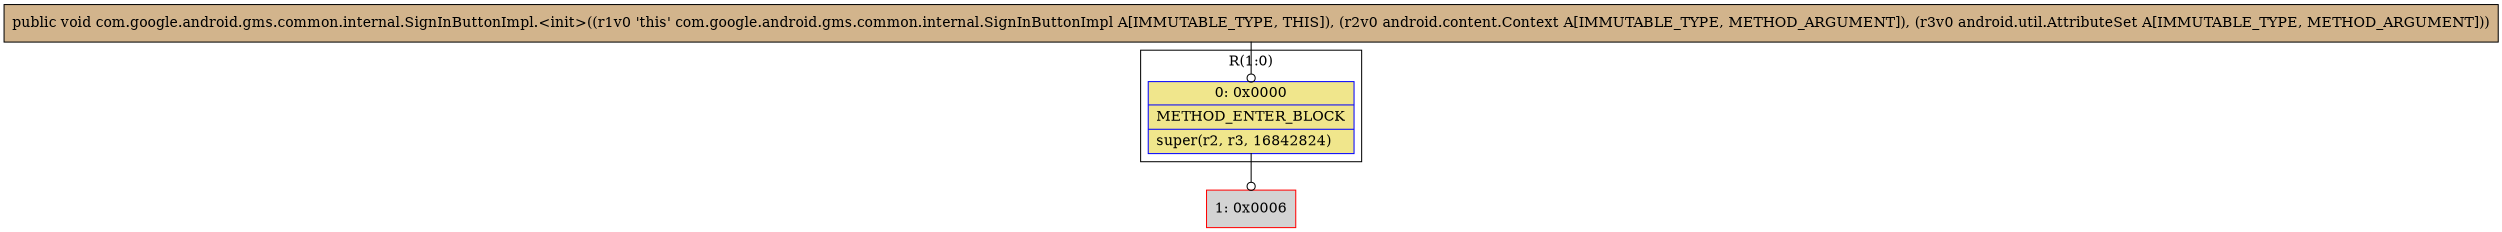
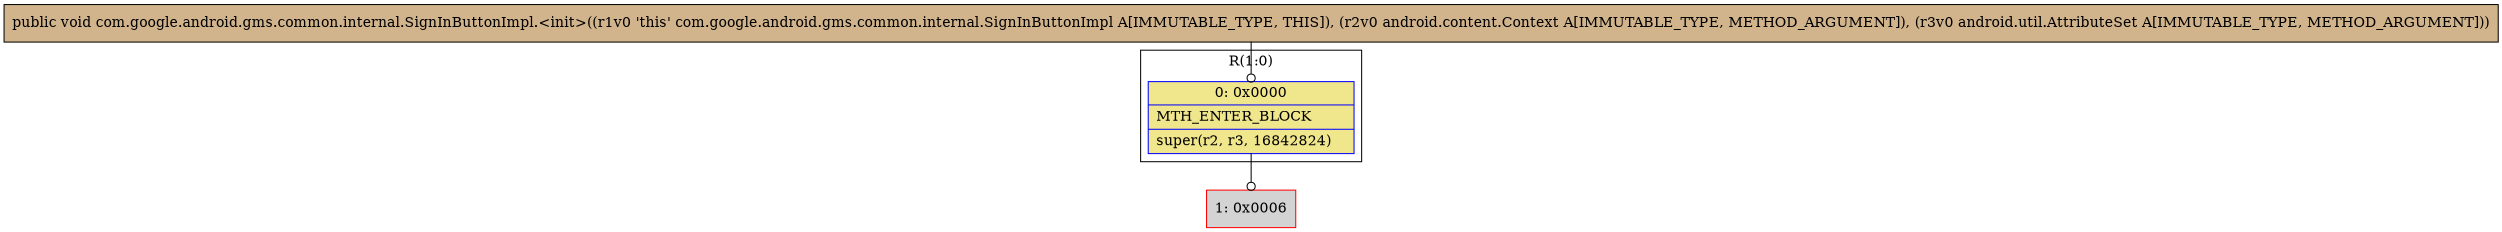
(1251, 117) -> (1234, 117)
